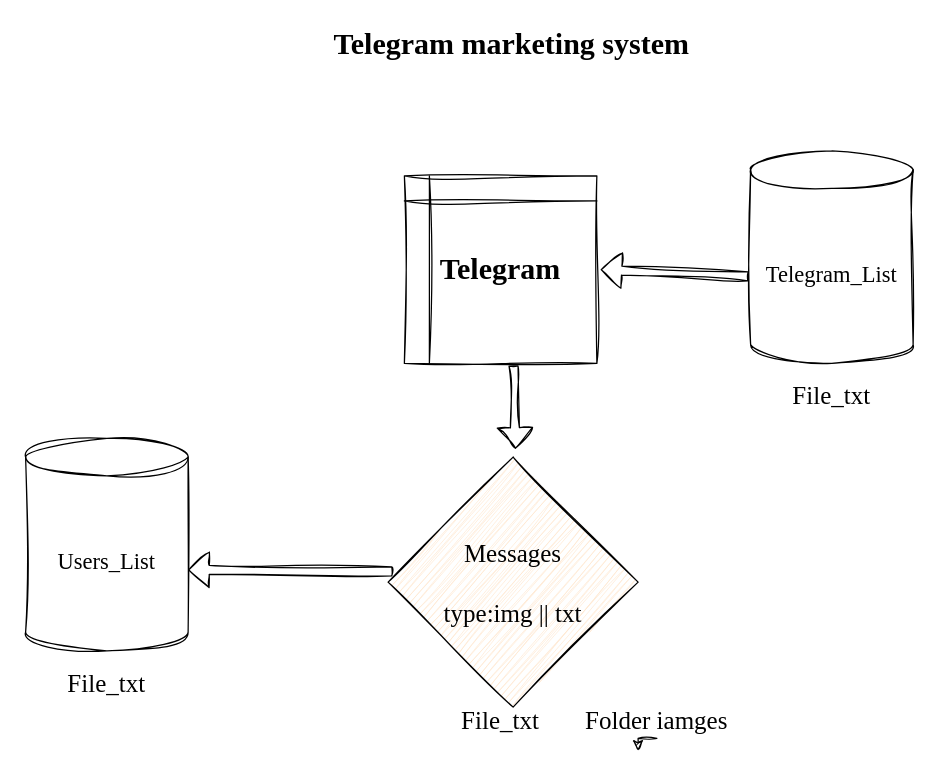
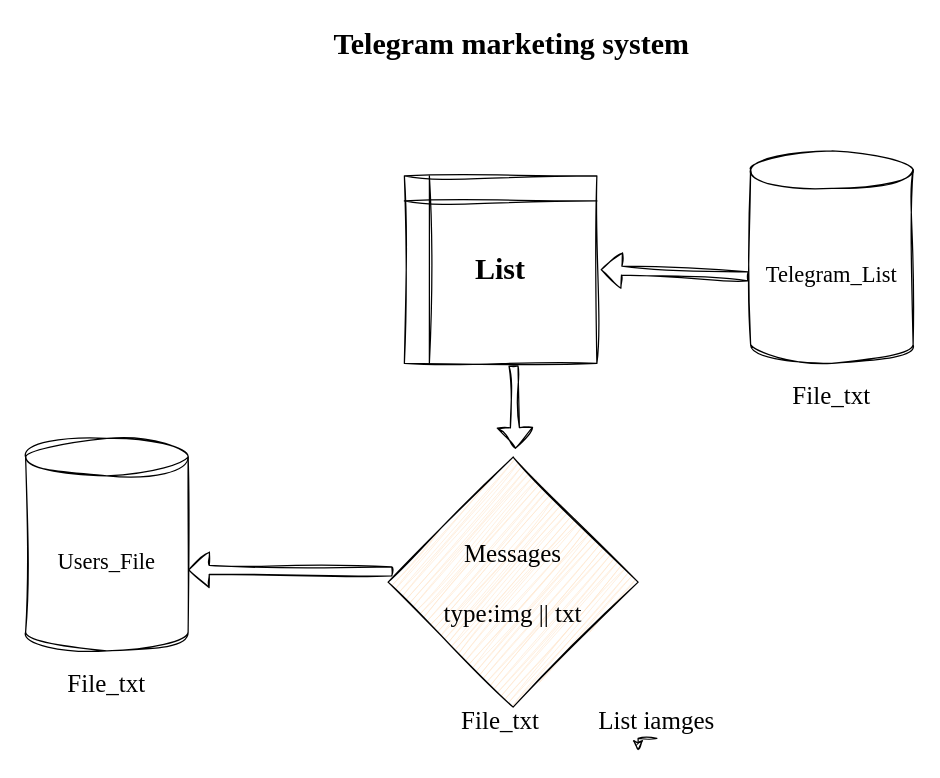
(501, 269) -> (501, 269)
(107, 561) -> (107, 561)
(657, 719) -> (657, 719)
